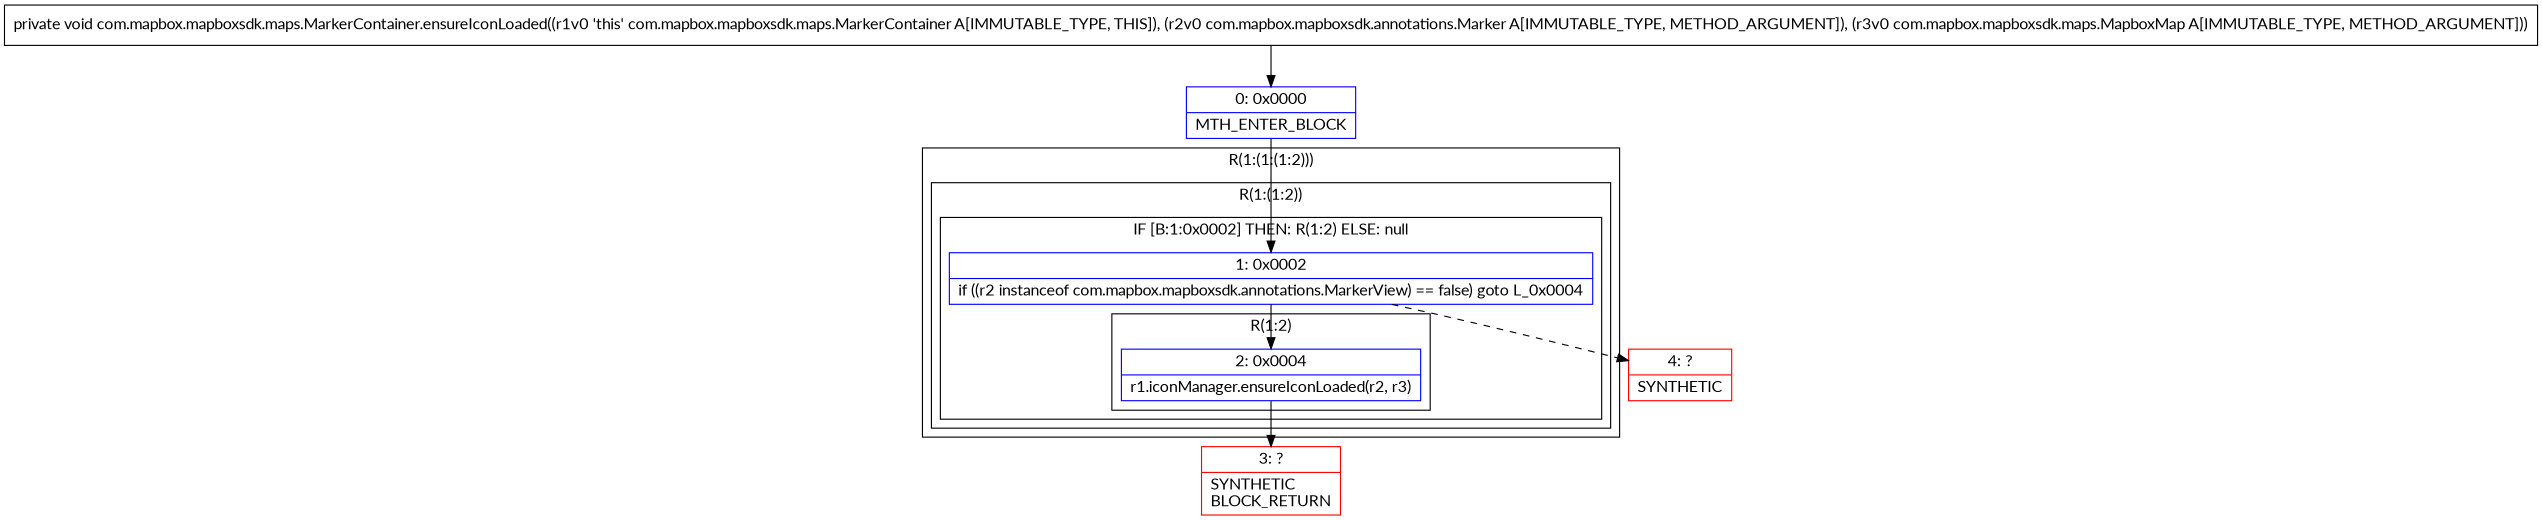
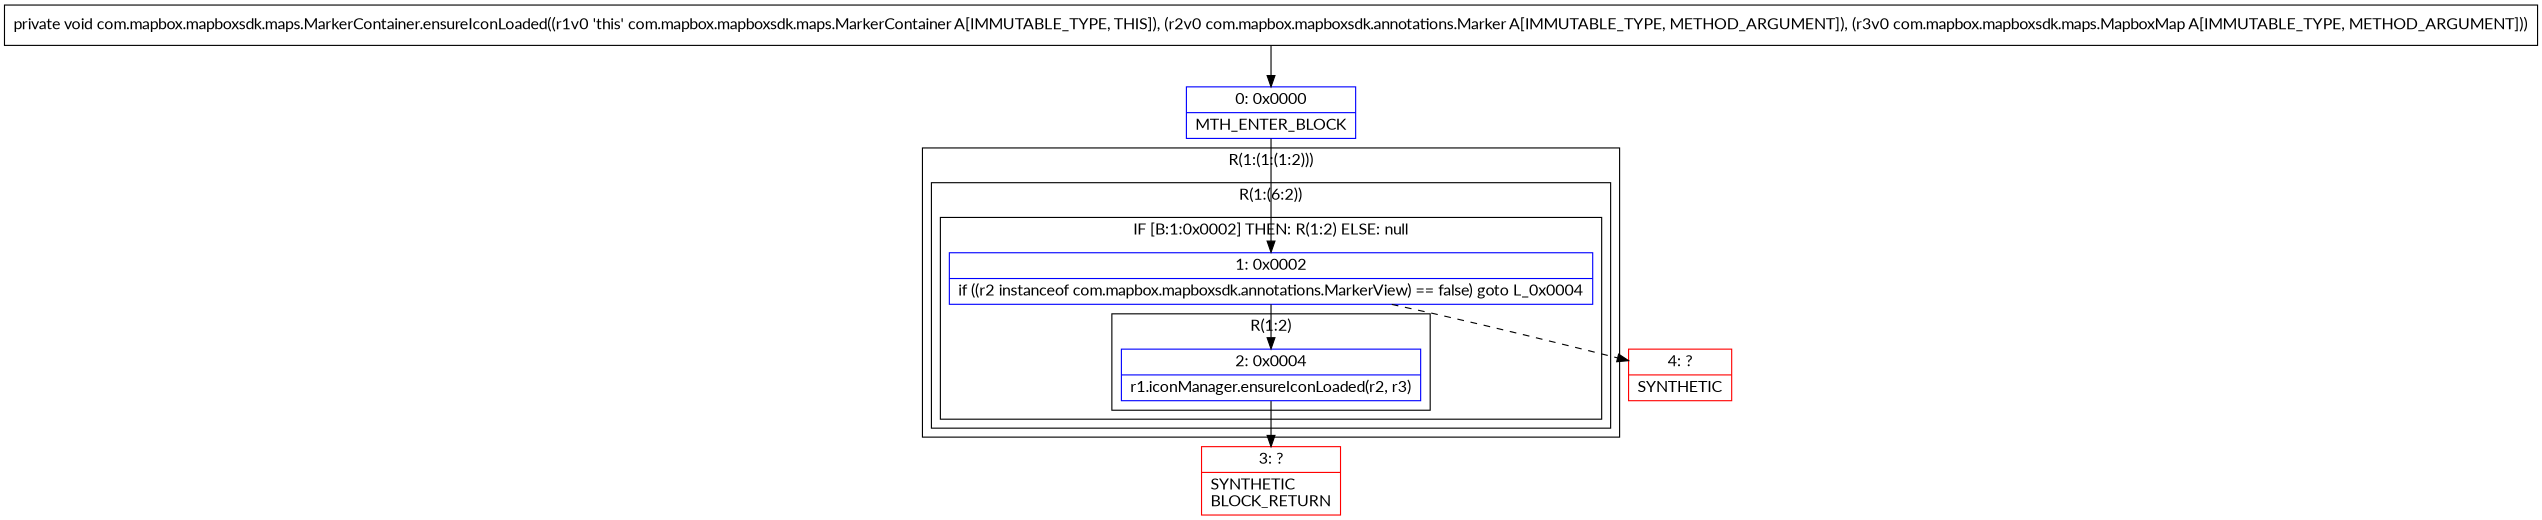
(1271, 196) -> (1271, 196)
